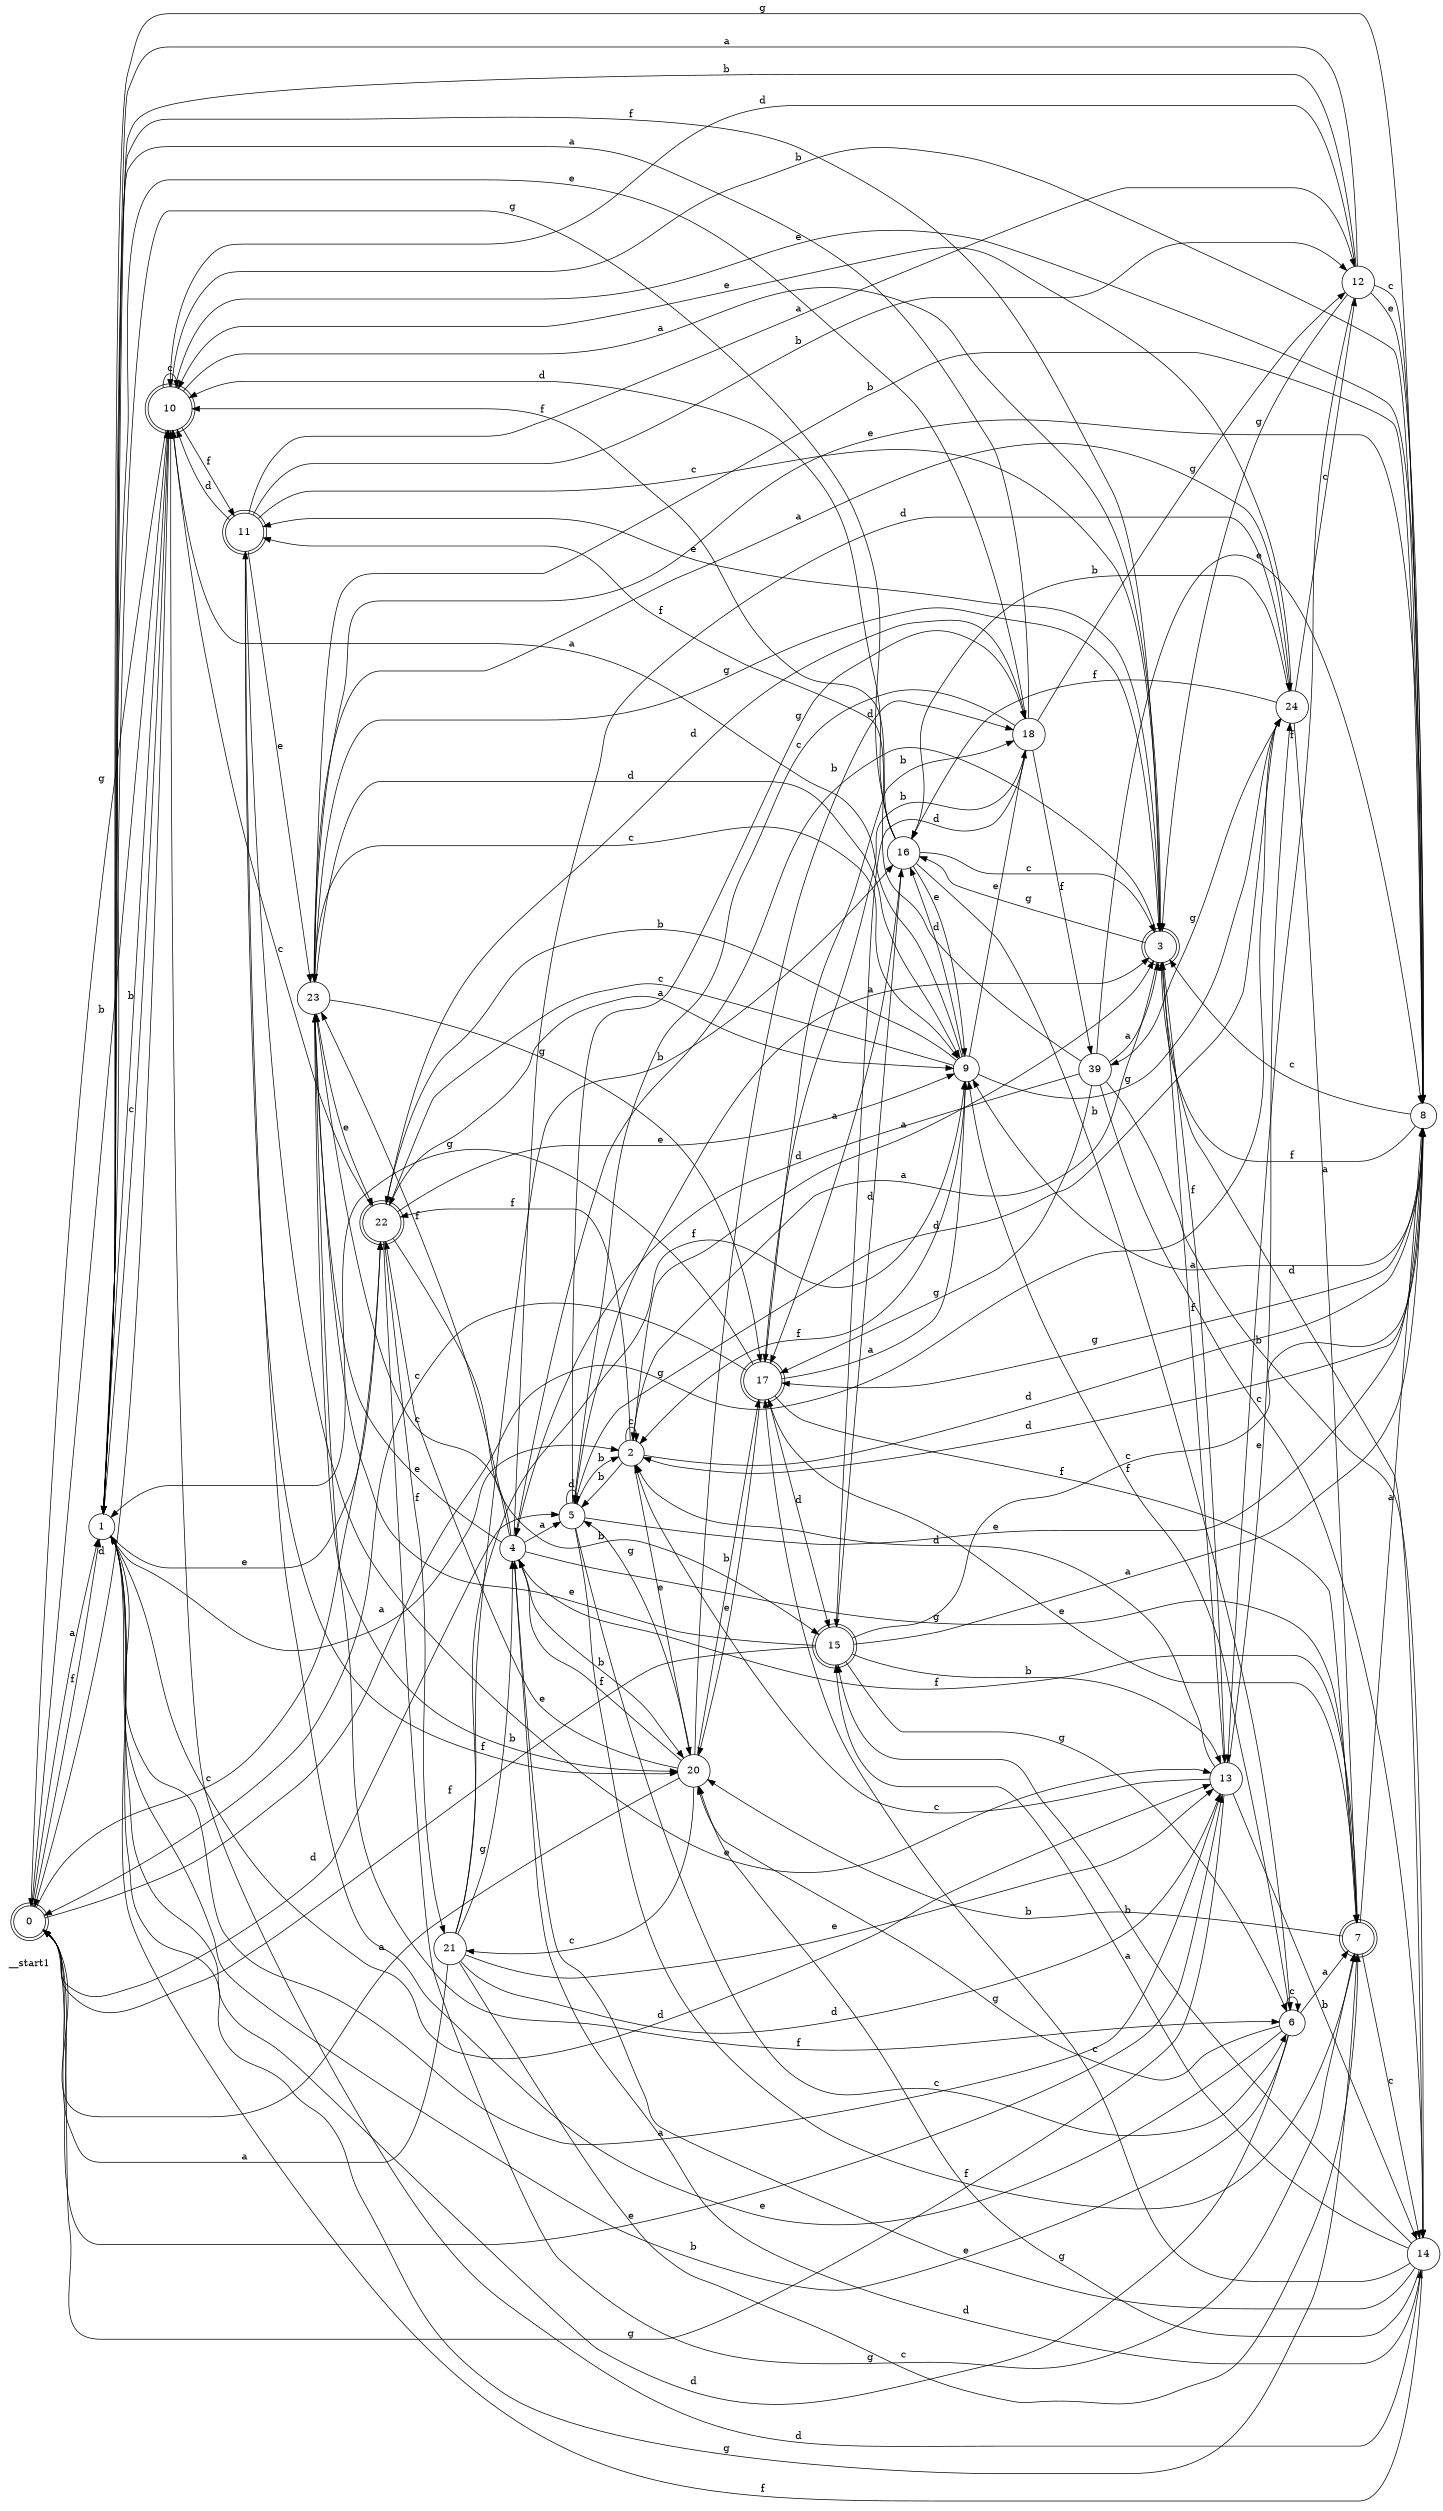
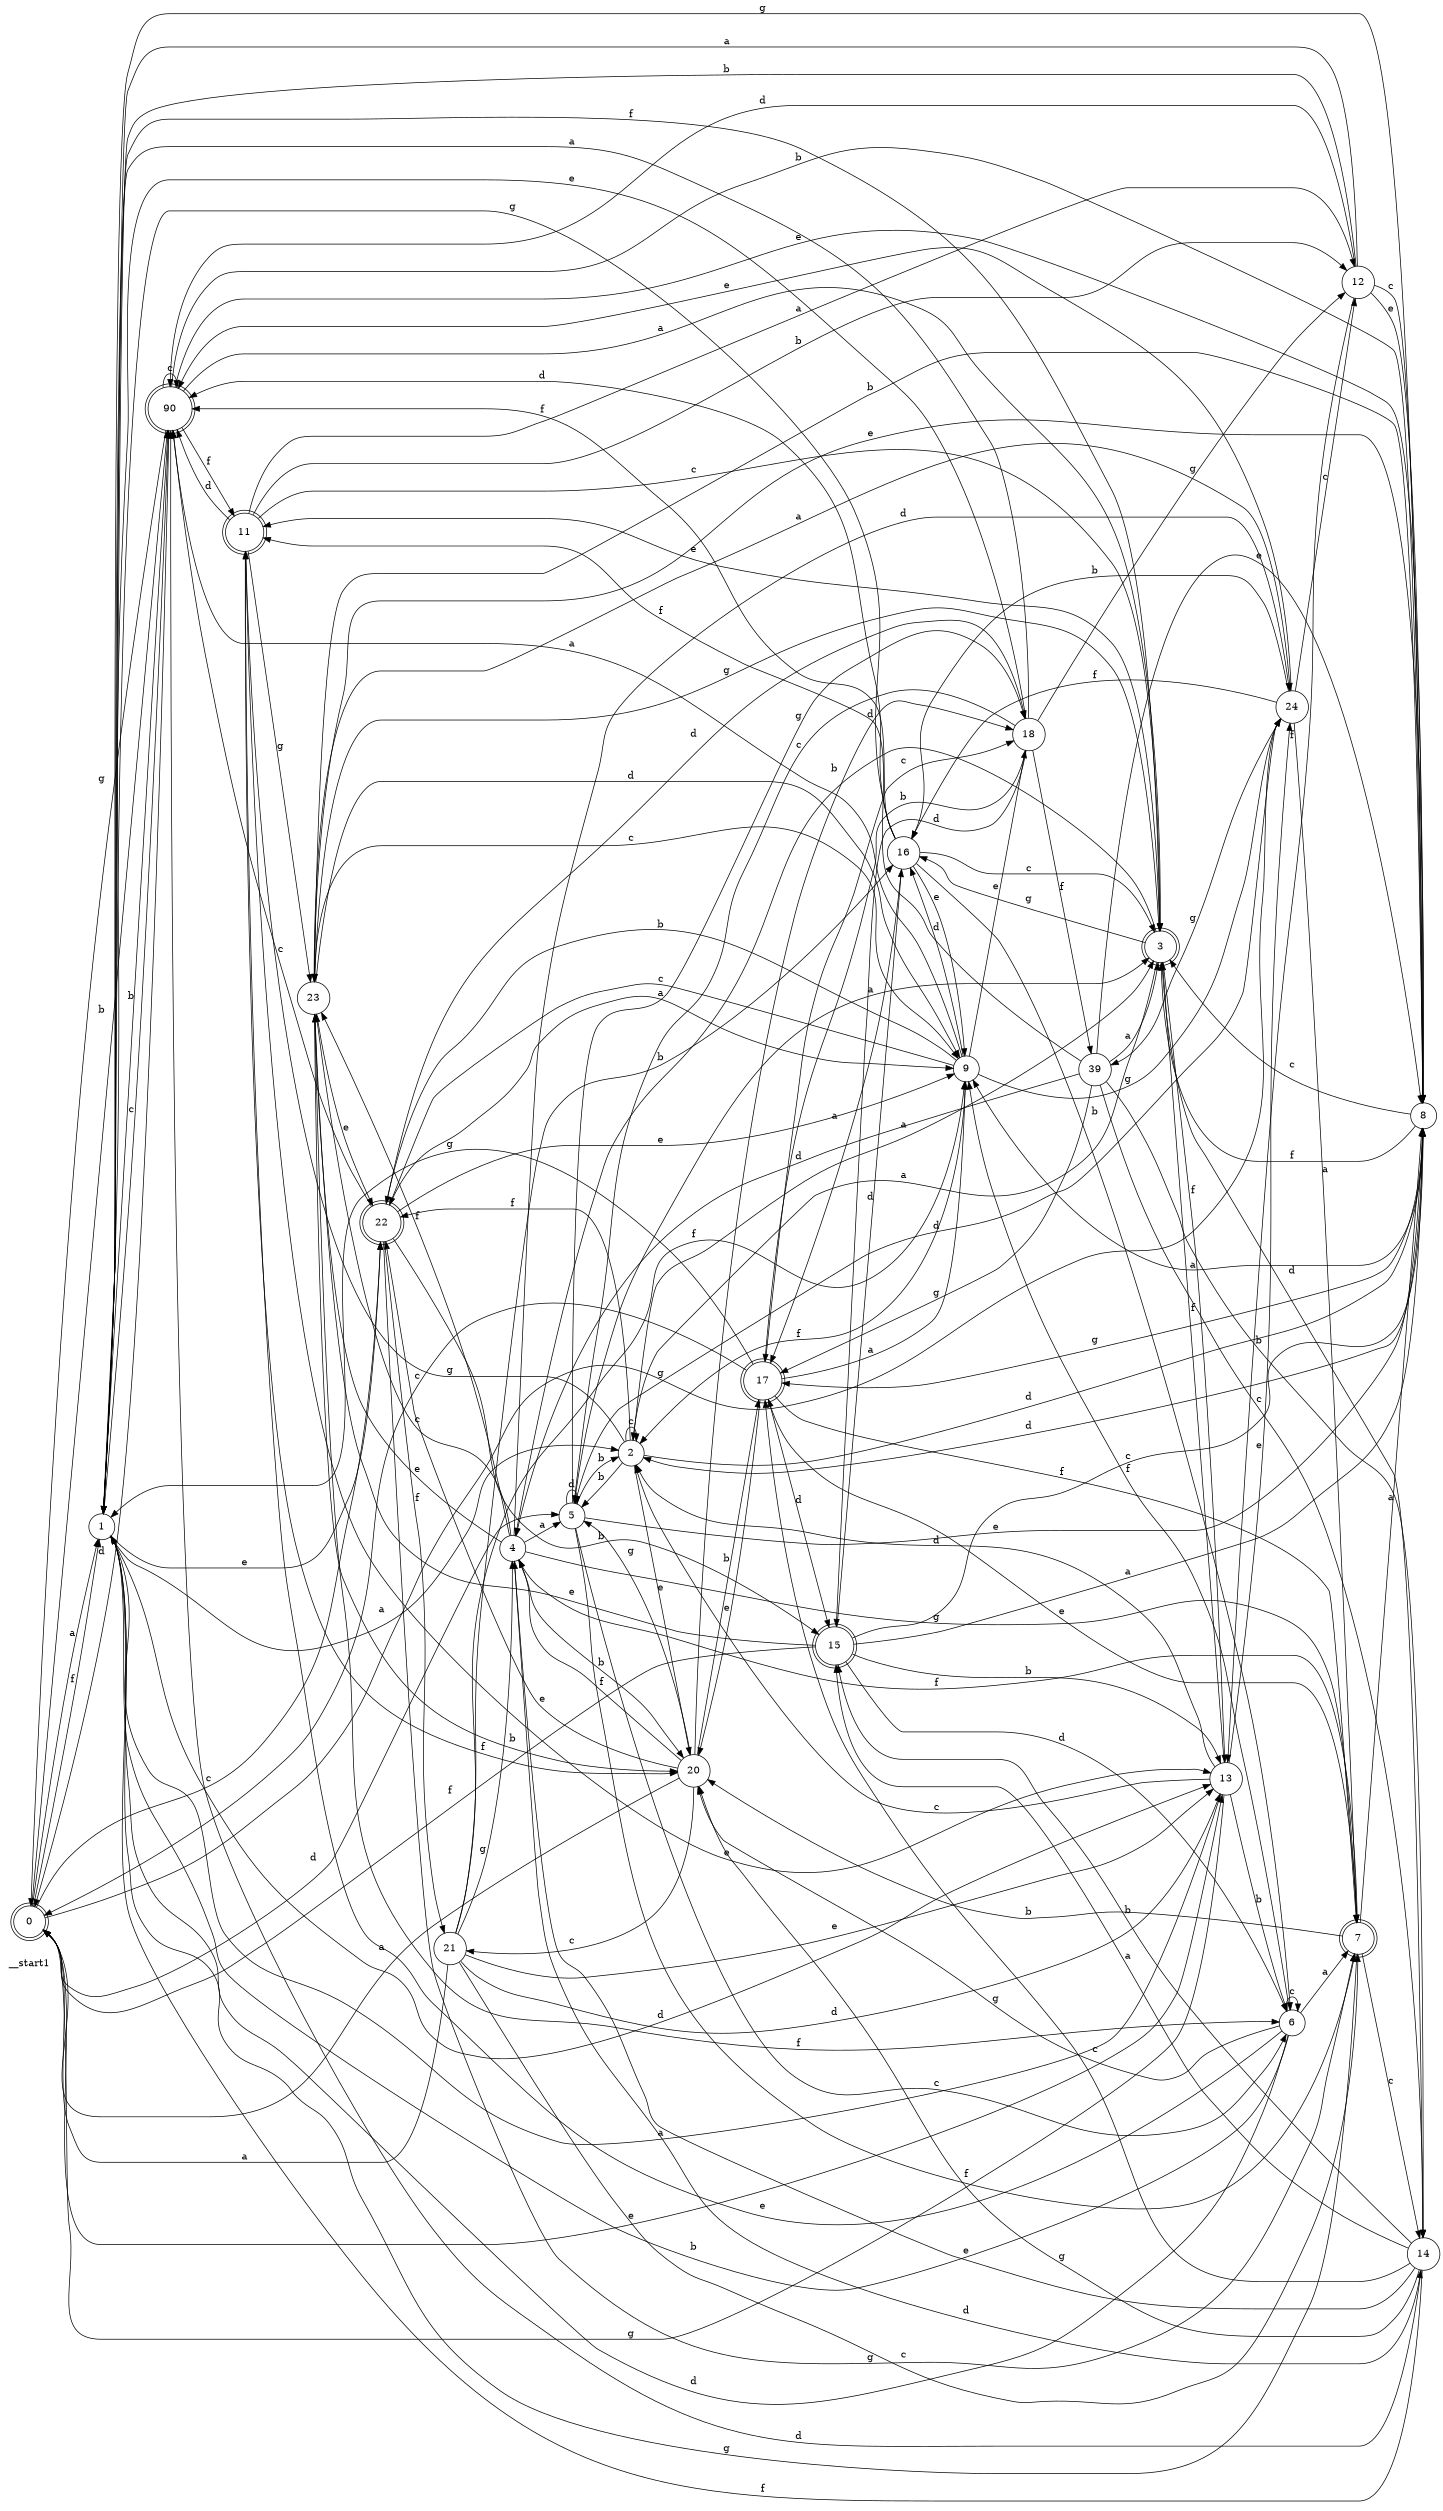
(170, 409) -> (170, 409)
(1210, 594) -> none
(281, 746) -> (281, 746)
(904, 761) -> (904, 761)
none -> (299, 1095)
(617, 1097) -> none
(1062, 1738) -> (1062, 1738)
(1323, 2013) -> (1255, 1900)
